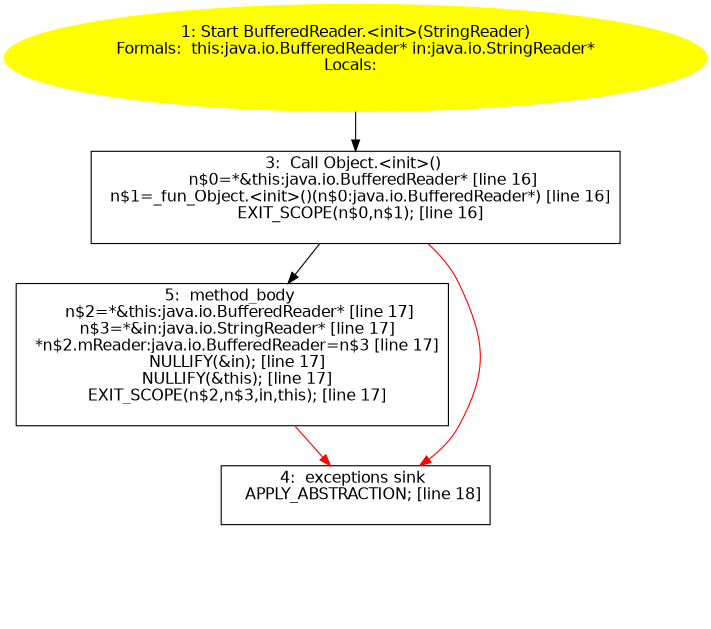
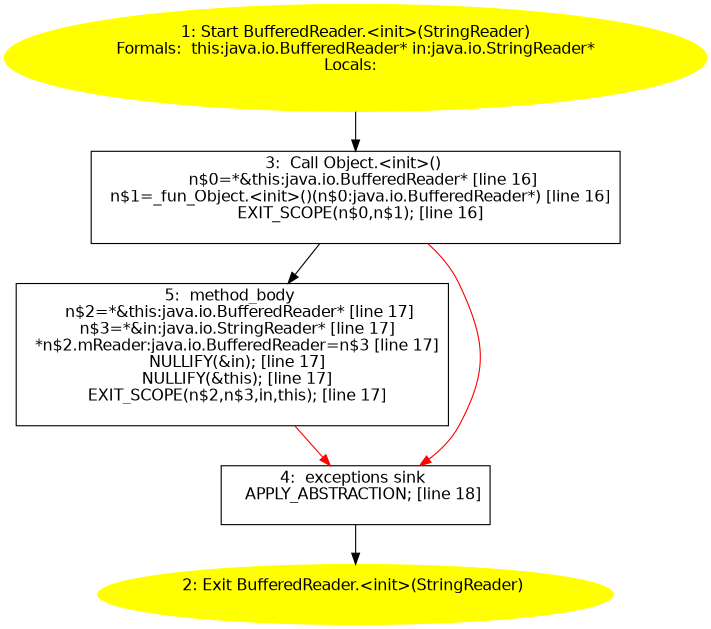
none -> (356, 594)
